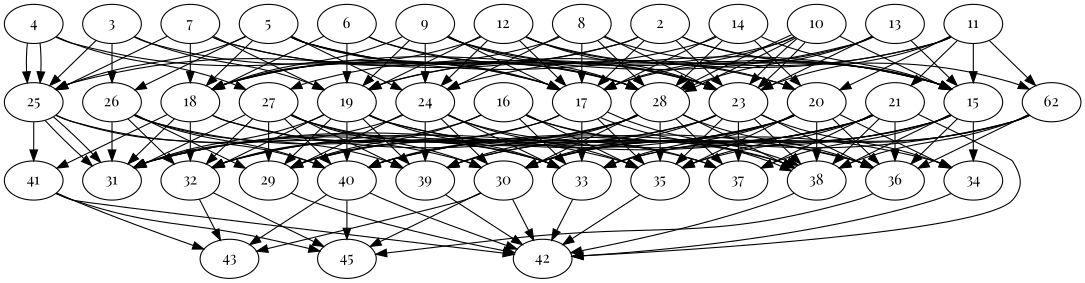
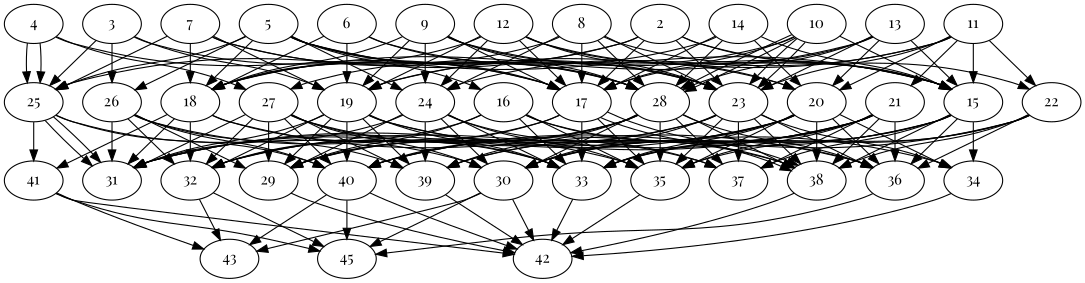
none -> (860, 59)
none -> (381, 62)
(1052, 102) -> (1052, 102)
(874, 233) -> (744, 141)
